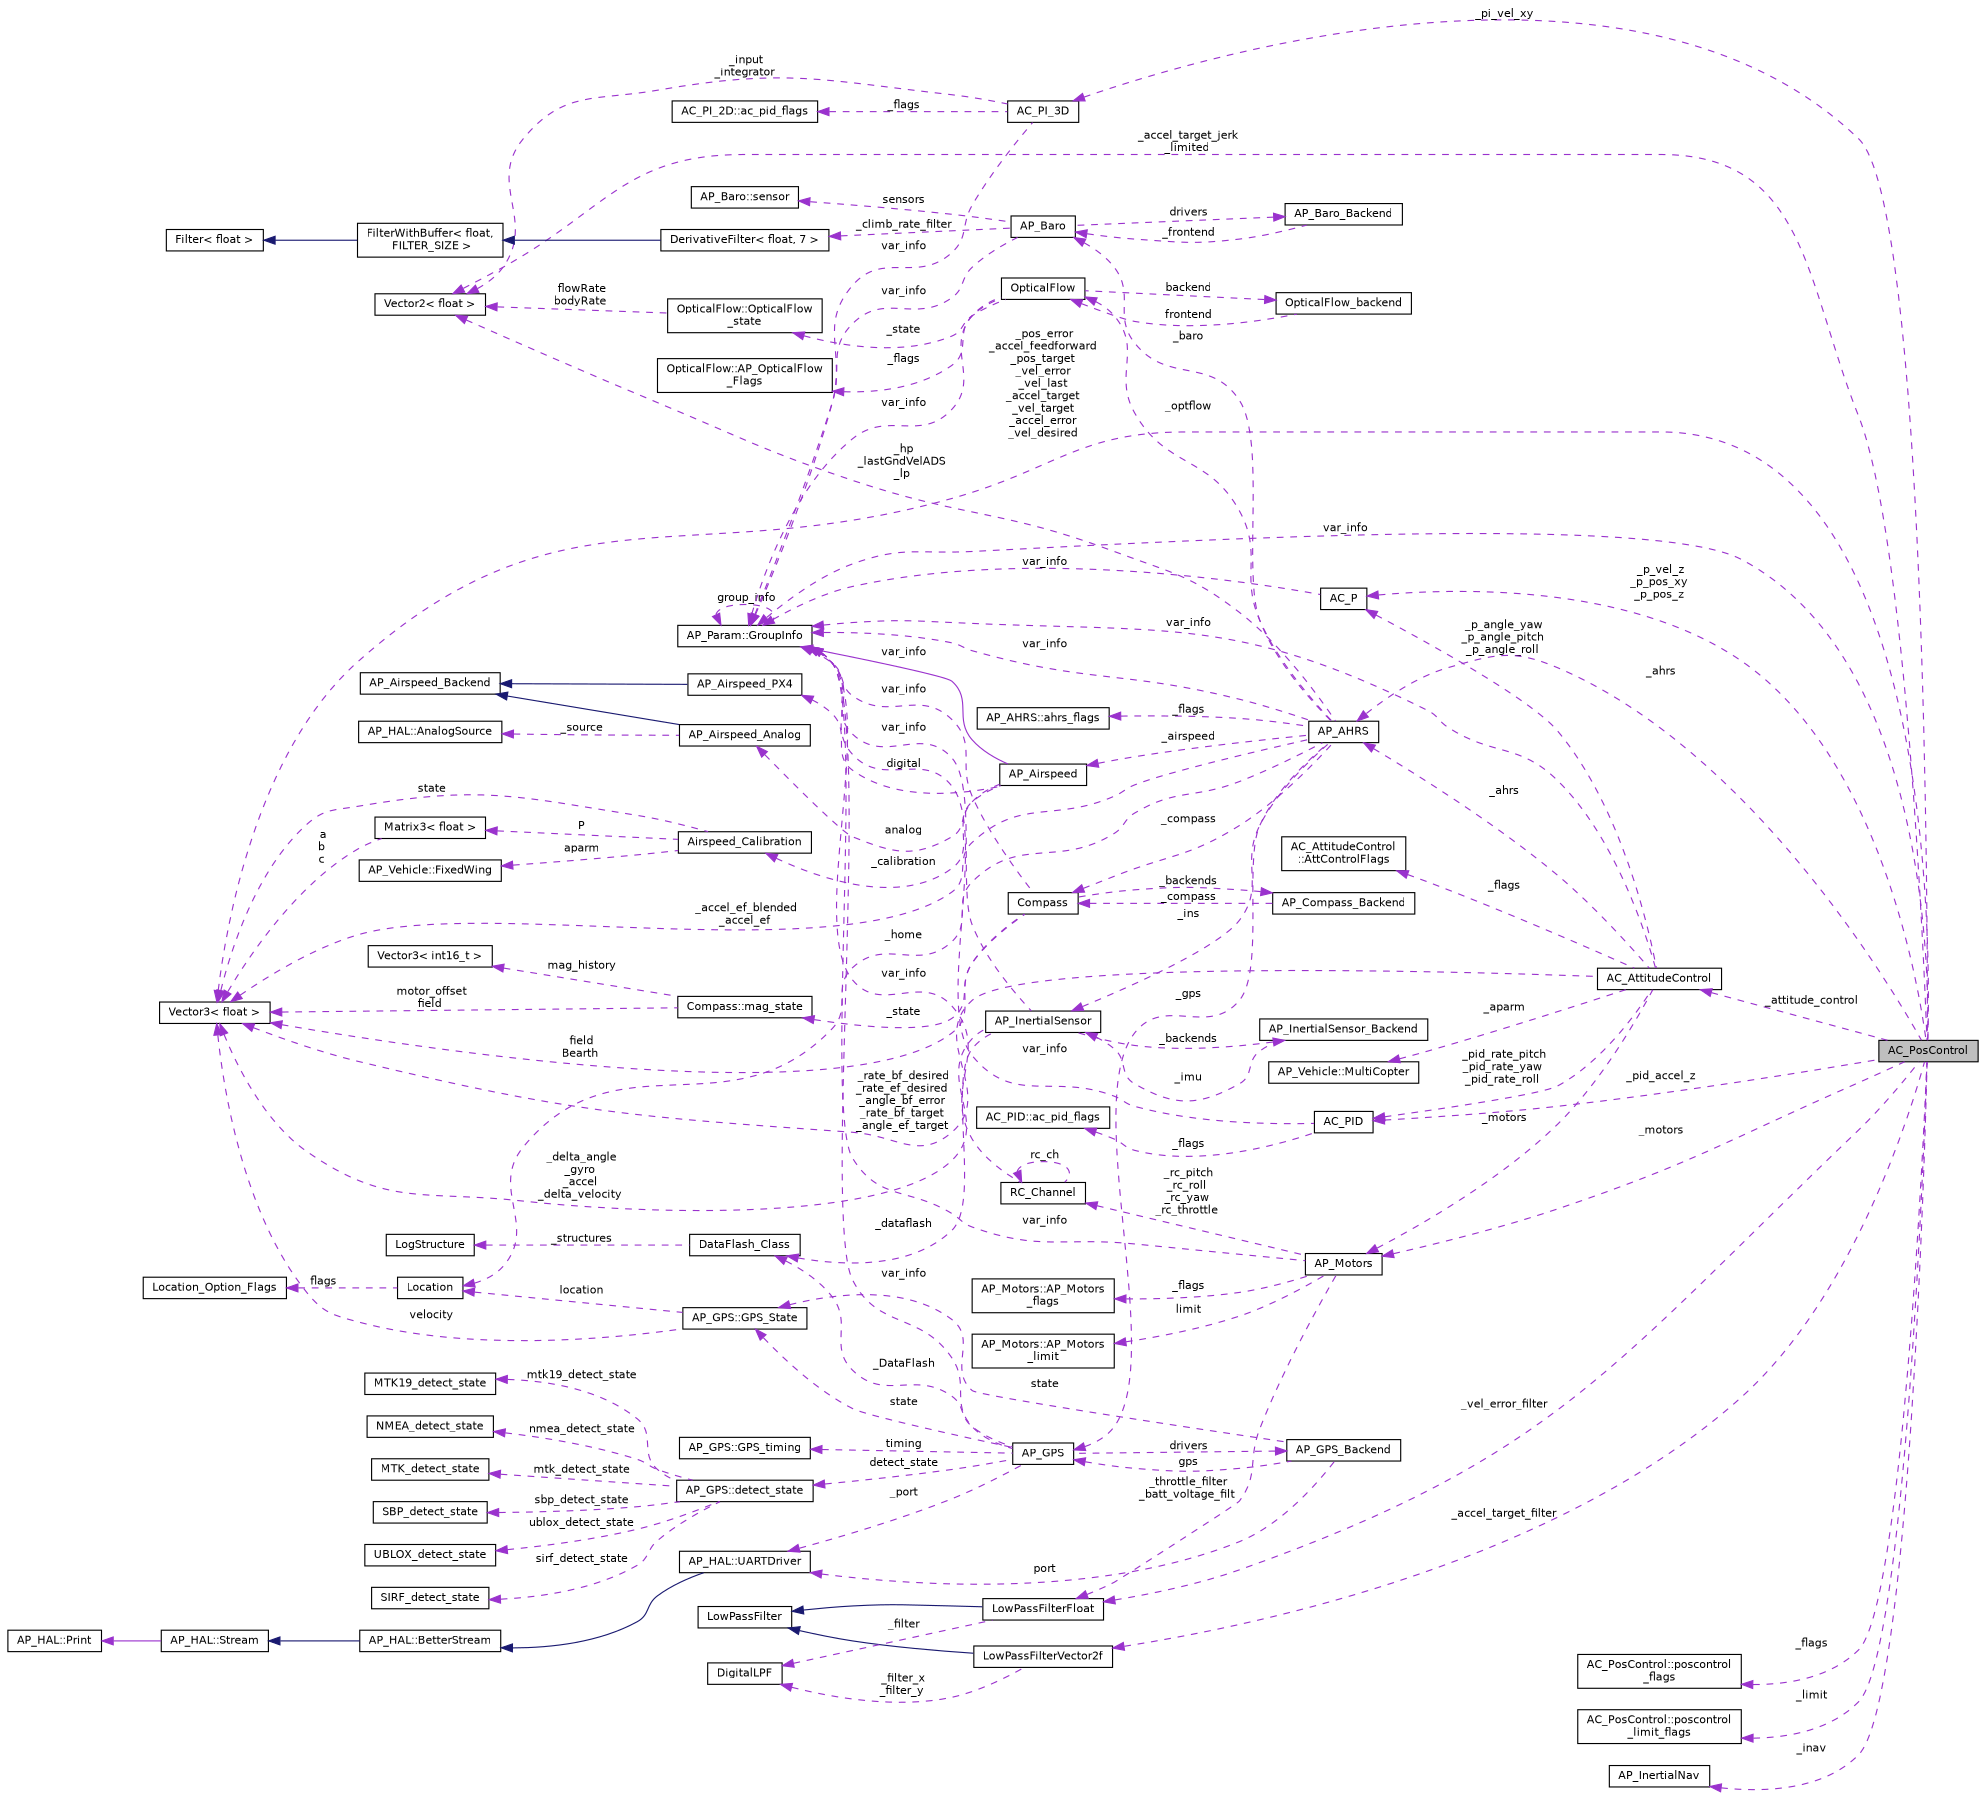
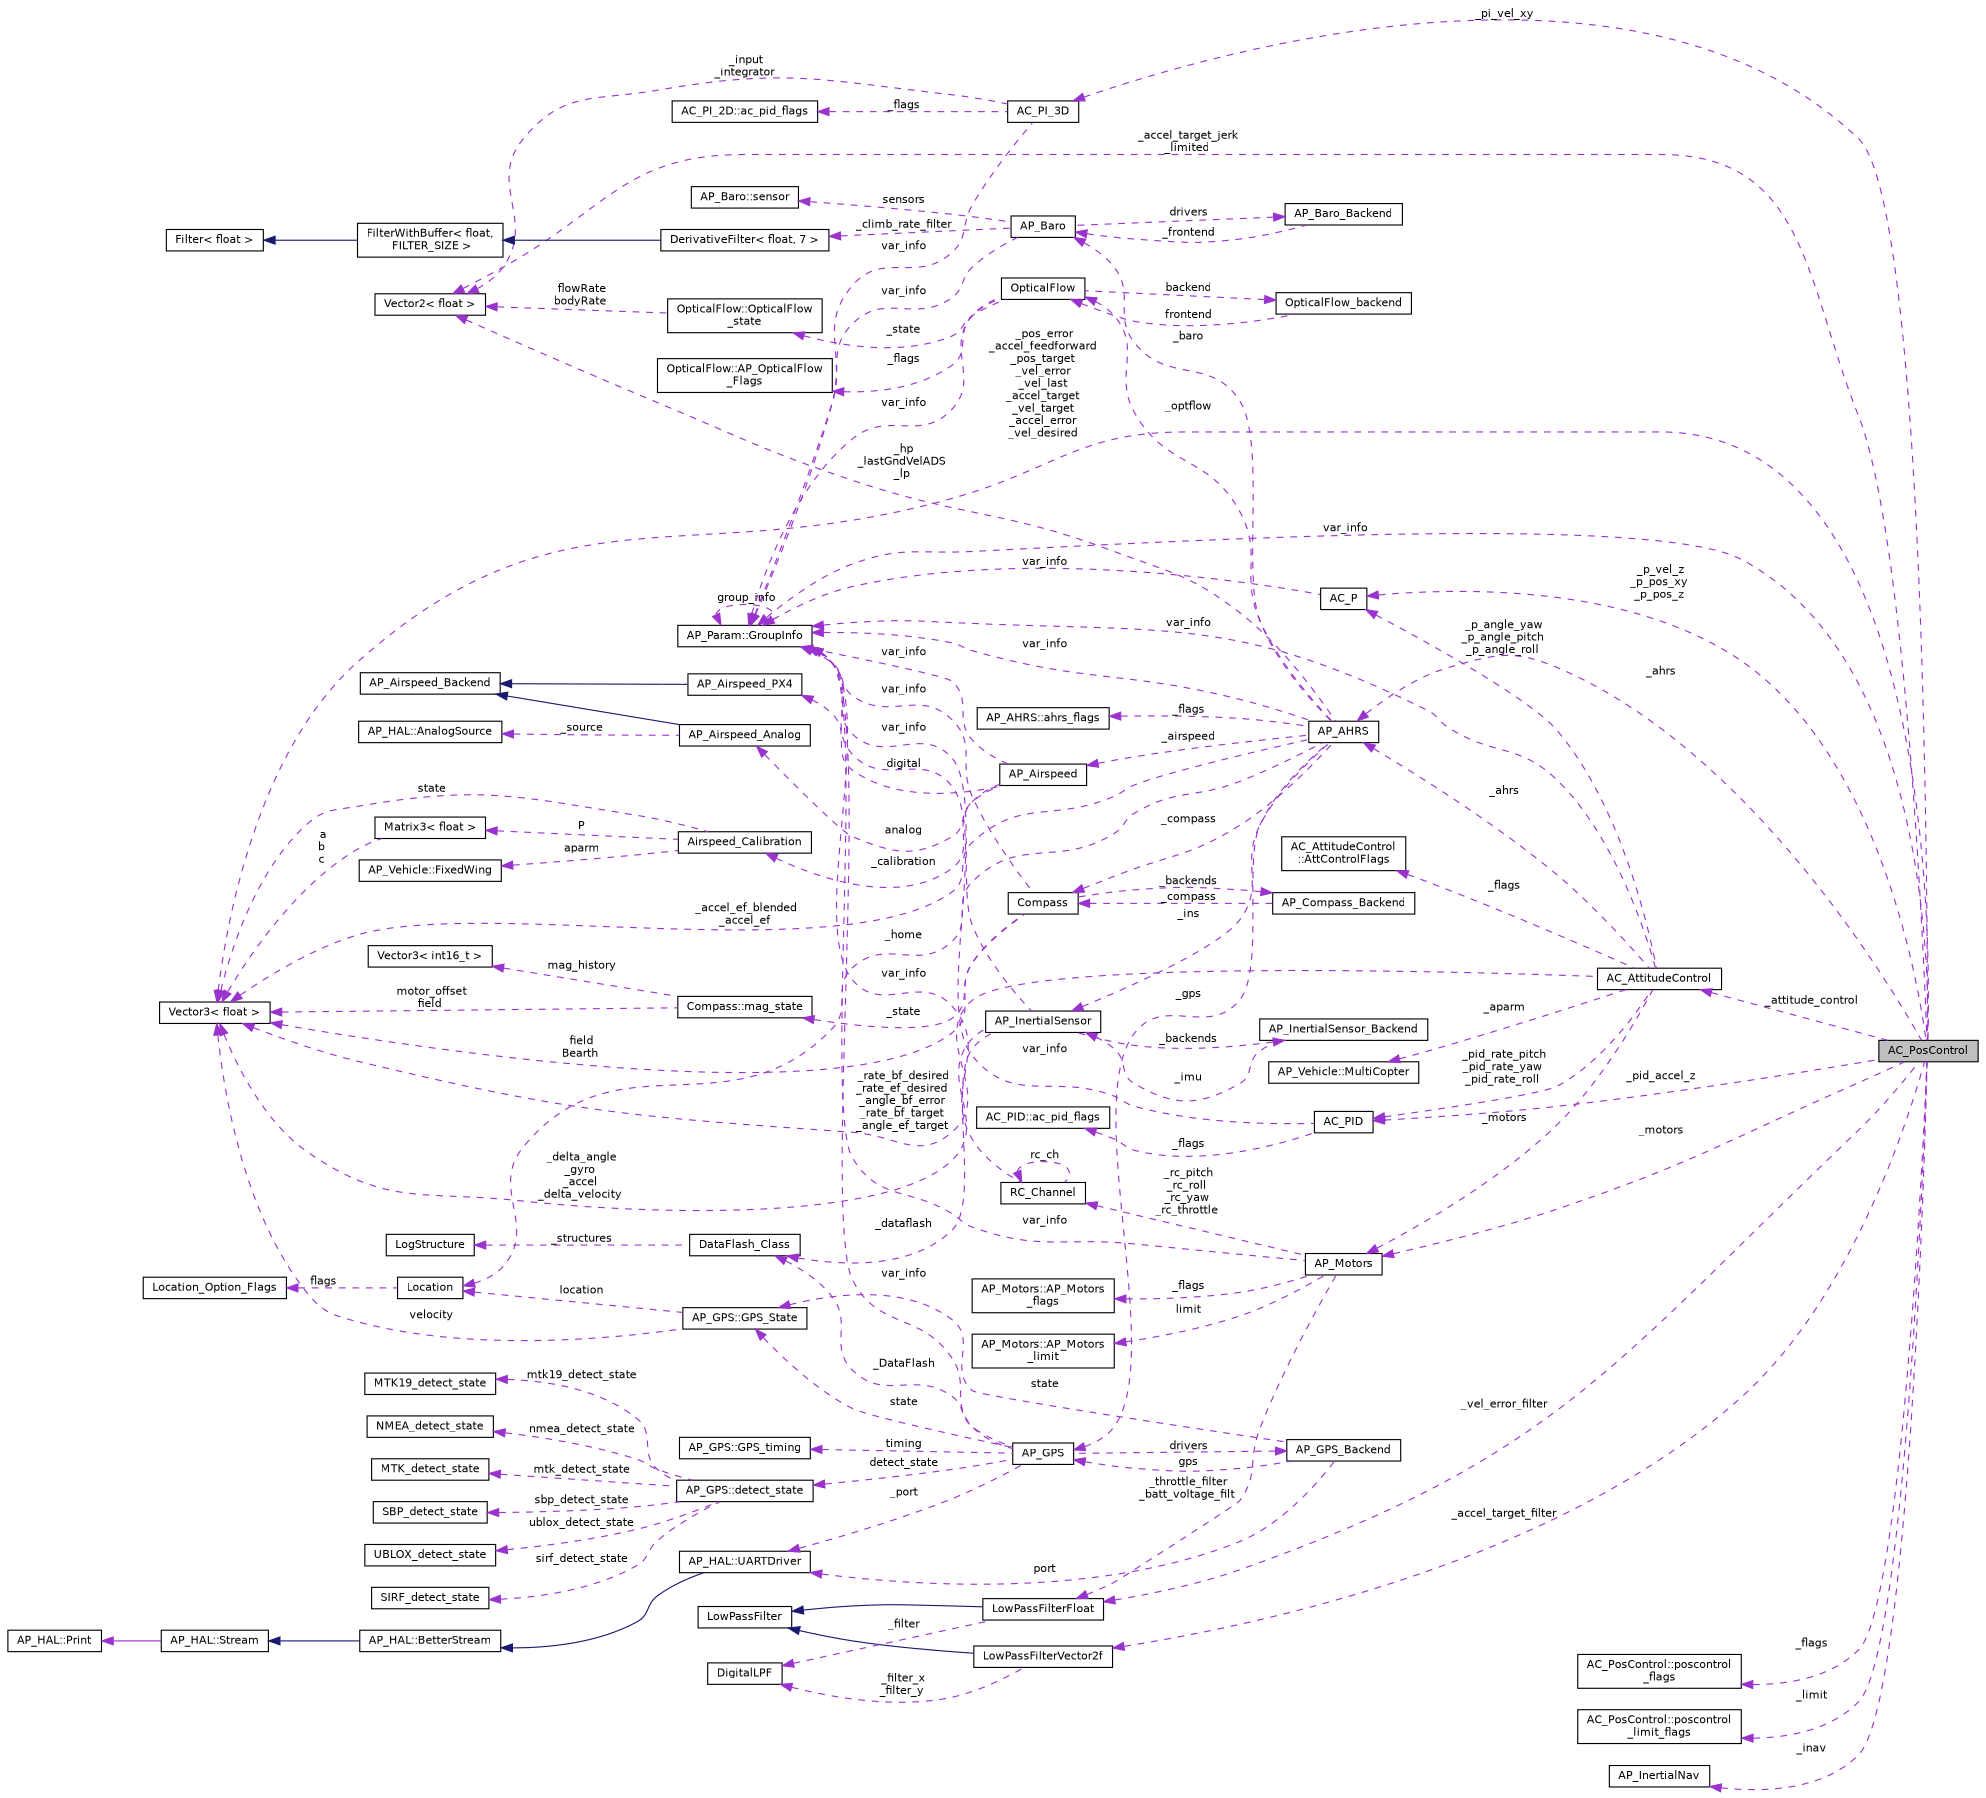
(935, 676) -> (935, 676)
